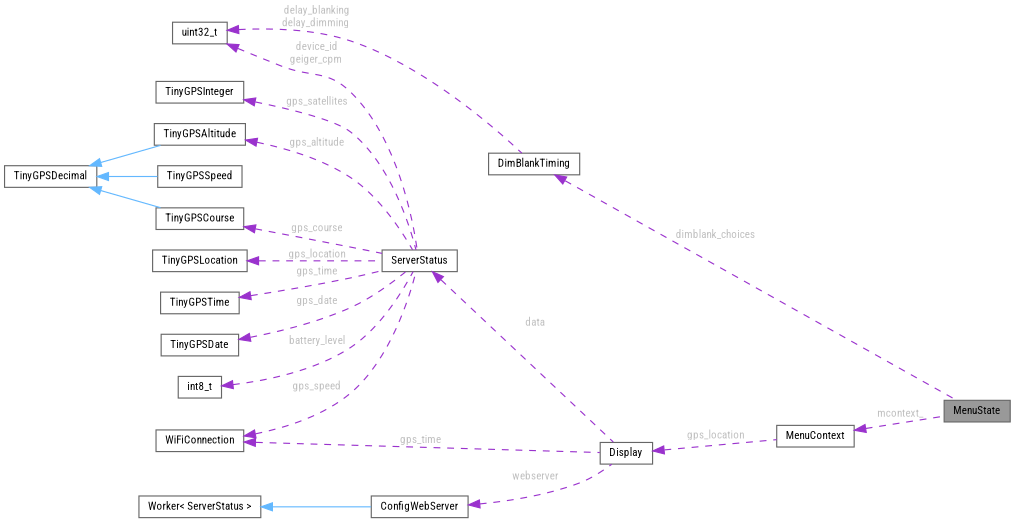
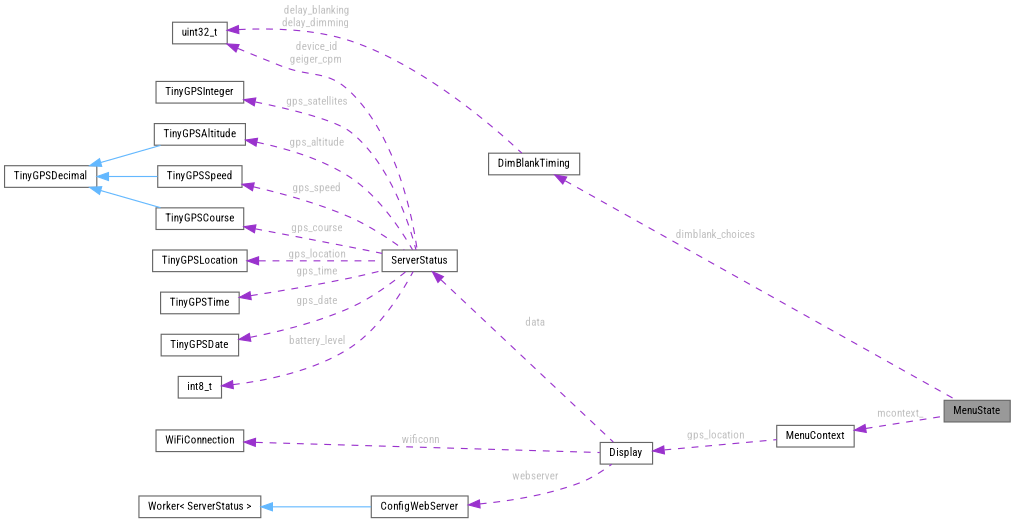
(363, 381) -> (332, 210)
(420, 440) -> (420, 440)
